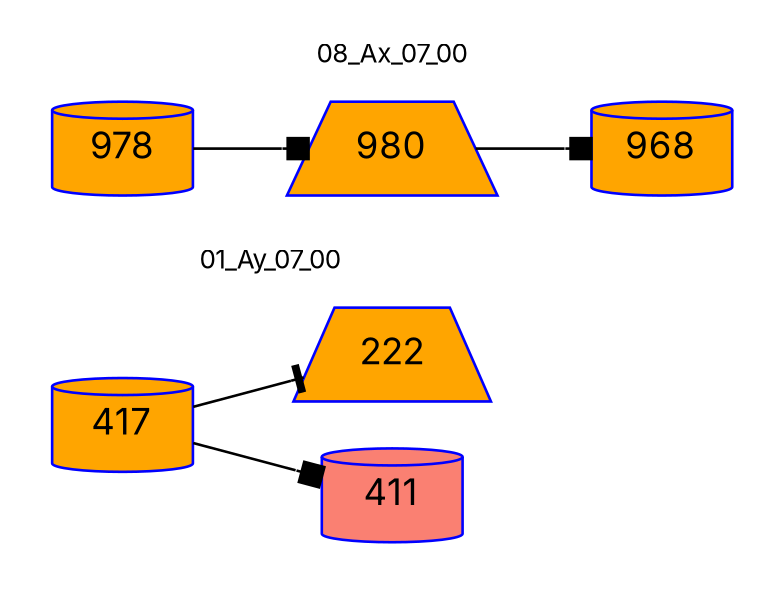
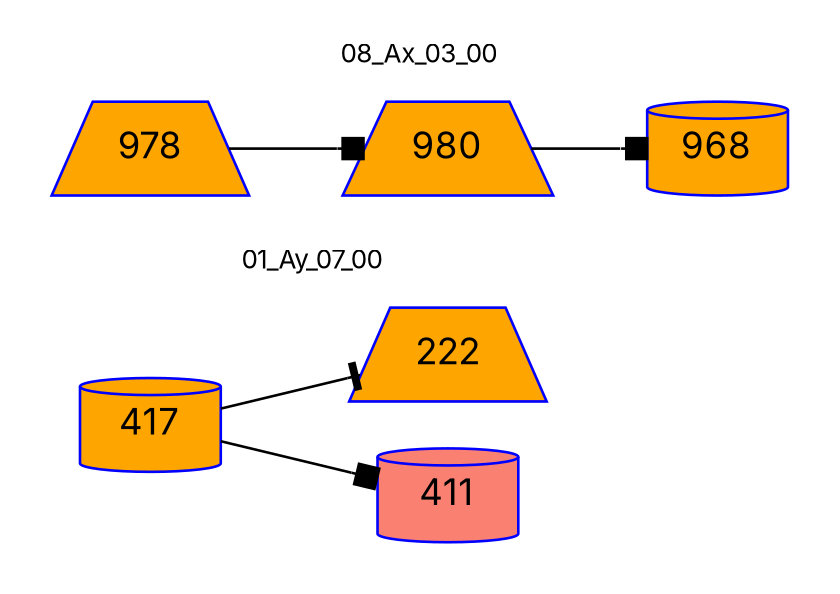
(392, 56) -> (420, 56)
(123, 149) -> (150, 149)
